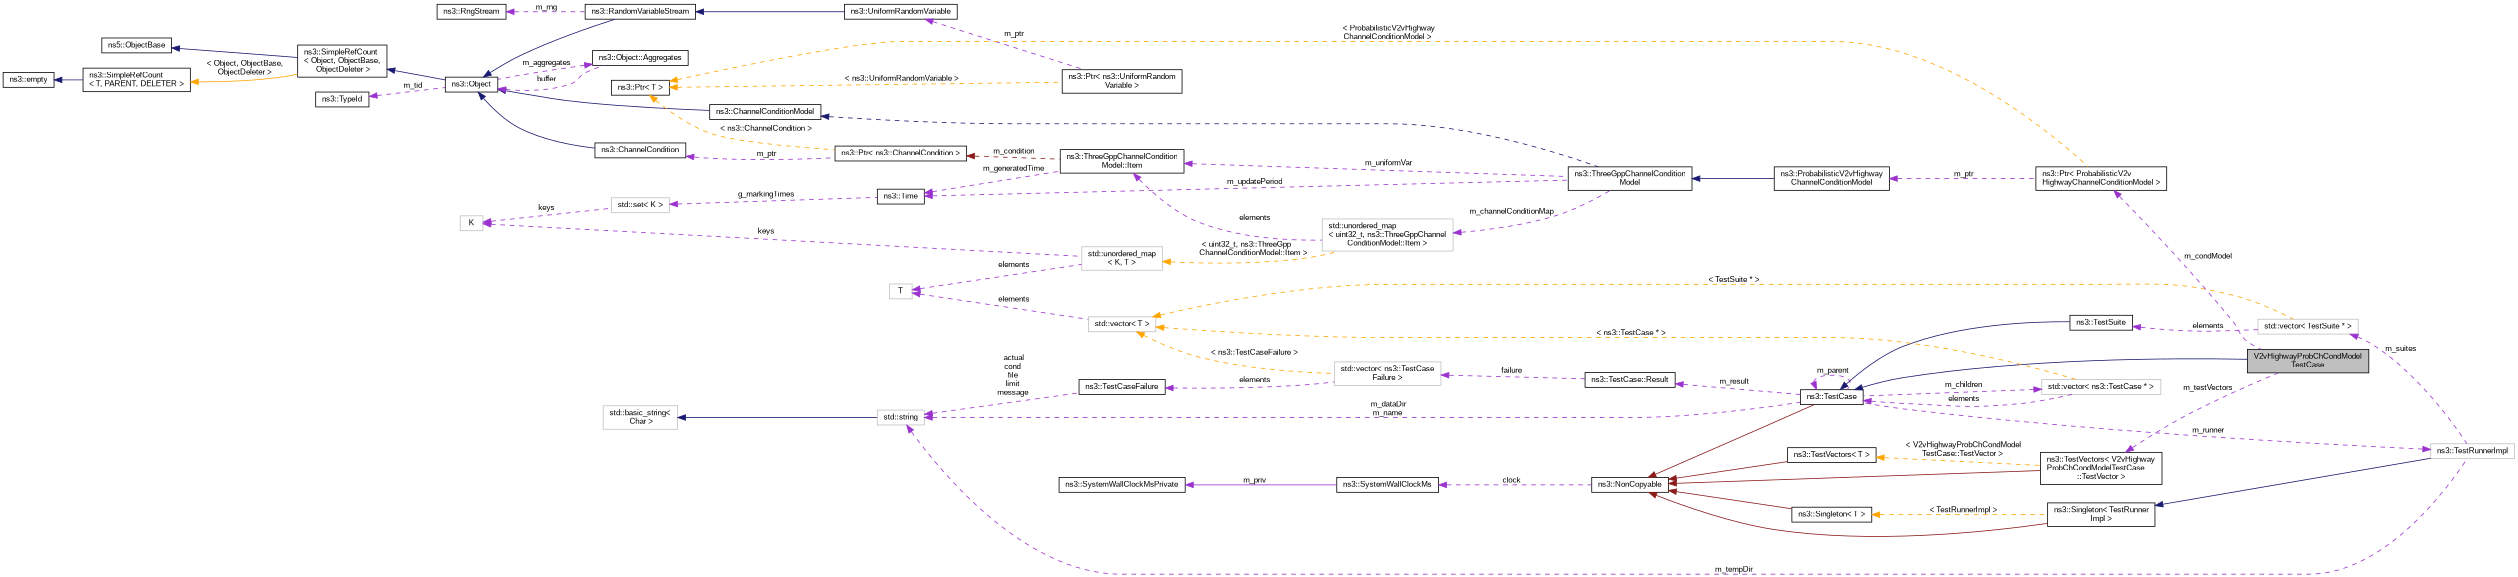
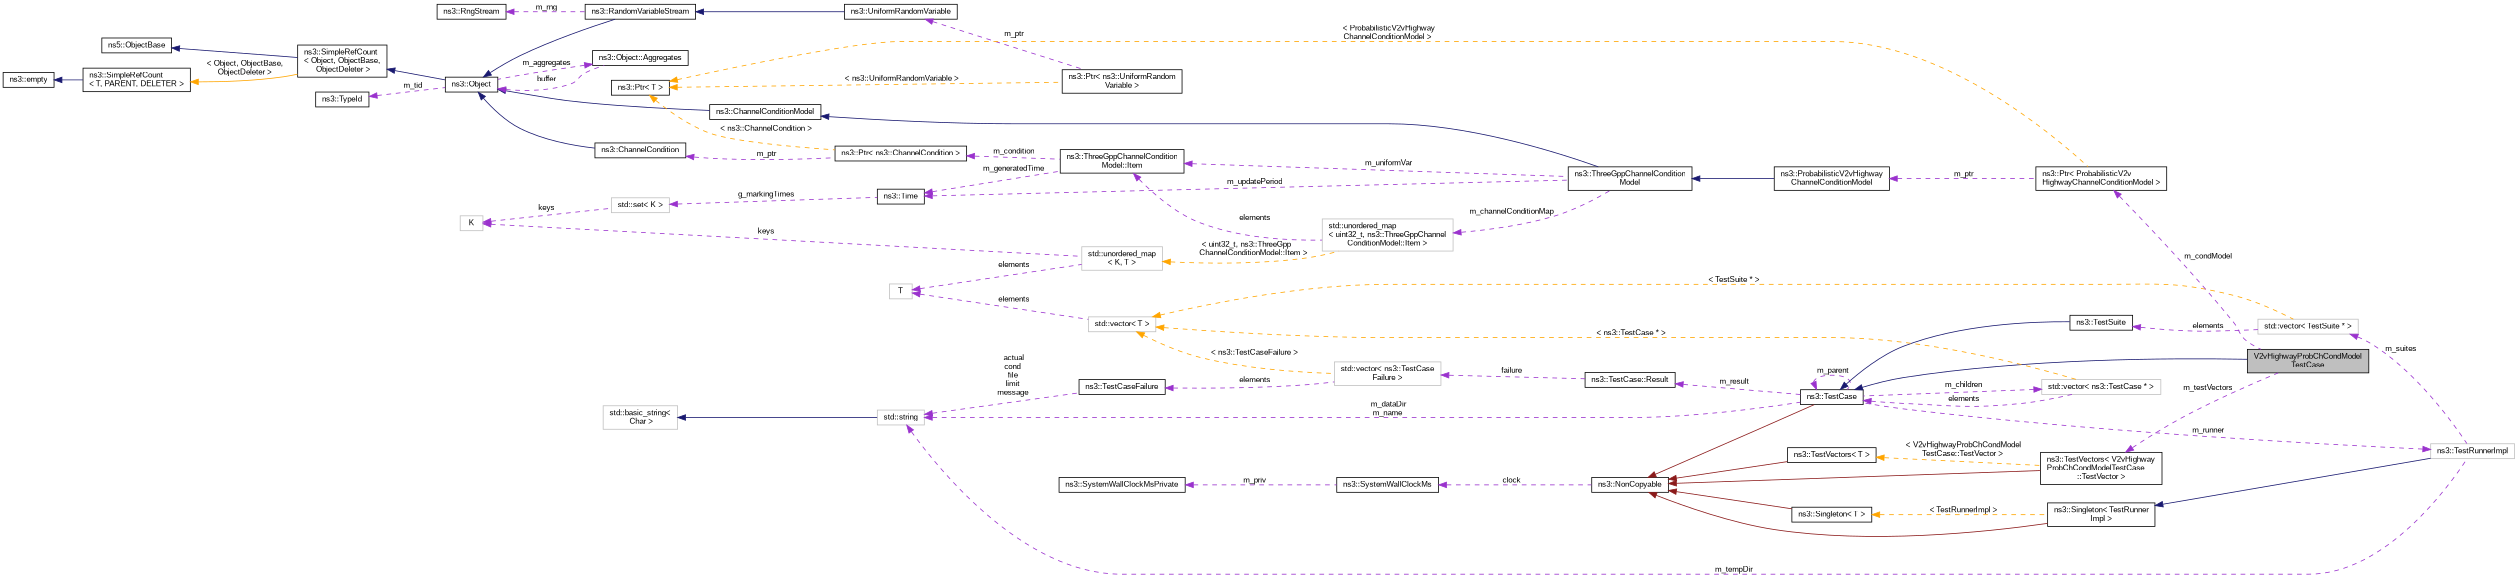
(1216, 124) -> (1216, 124)
(1018, 158) -> (1018, 158)
(1265, 485) -> (1265, 485)
